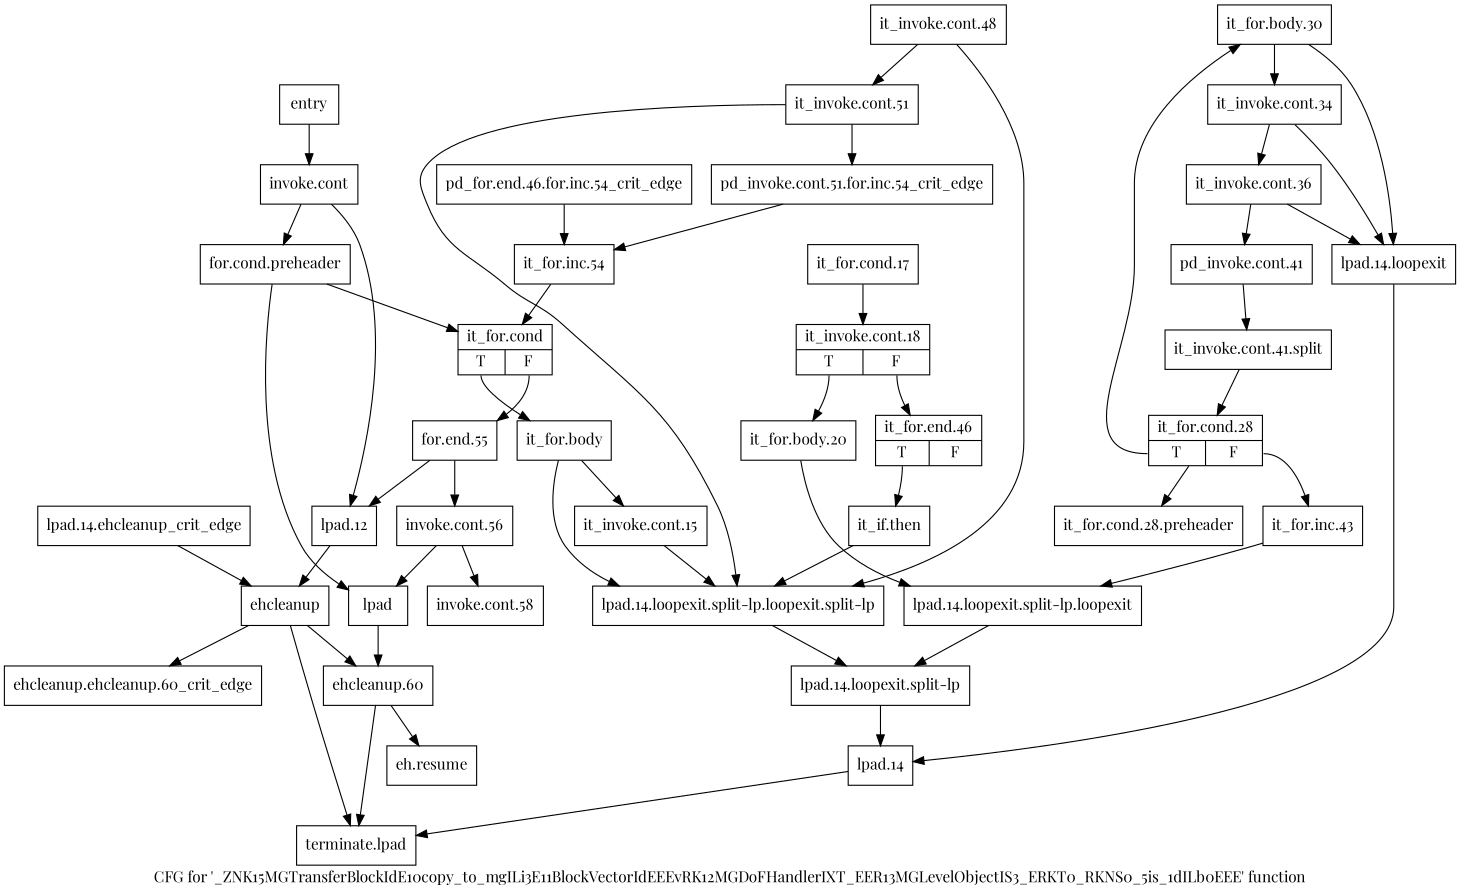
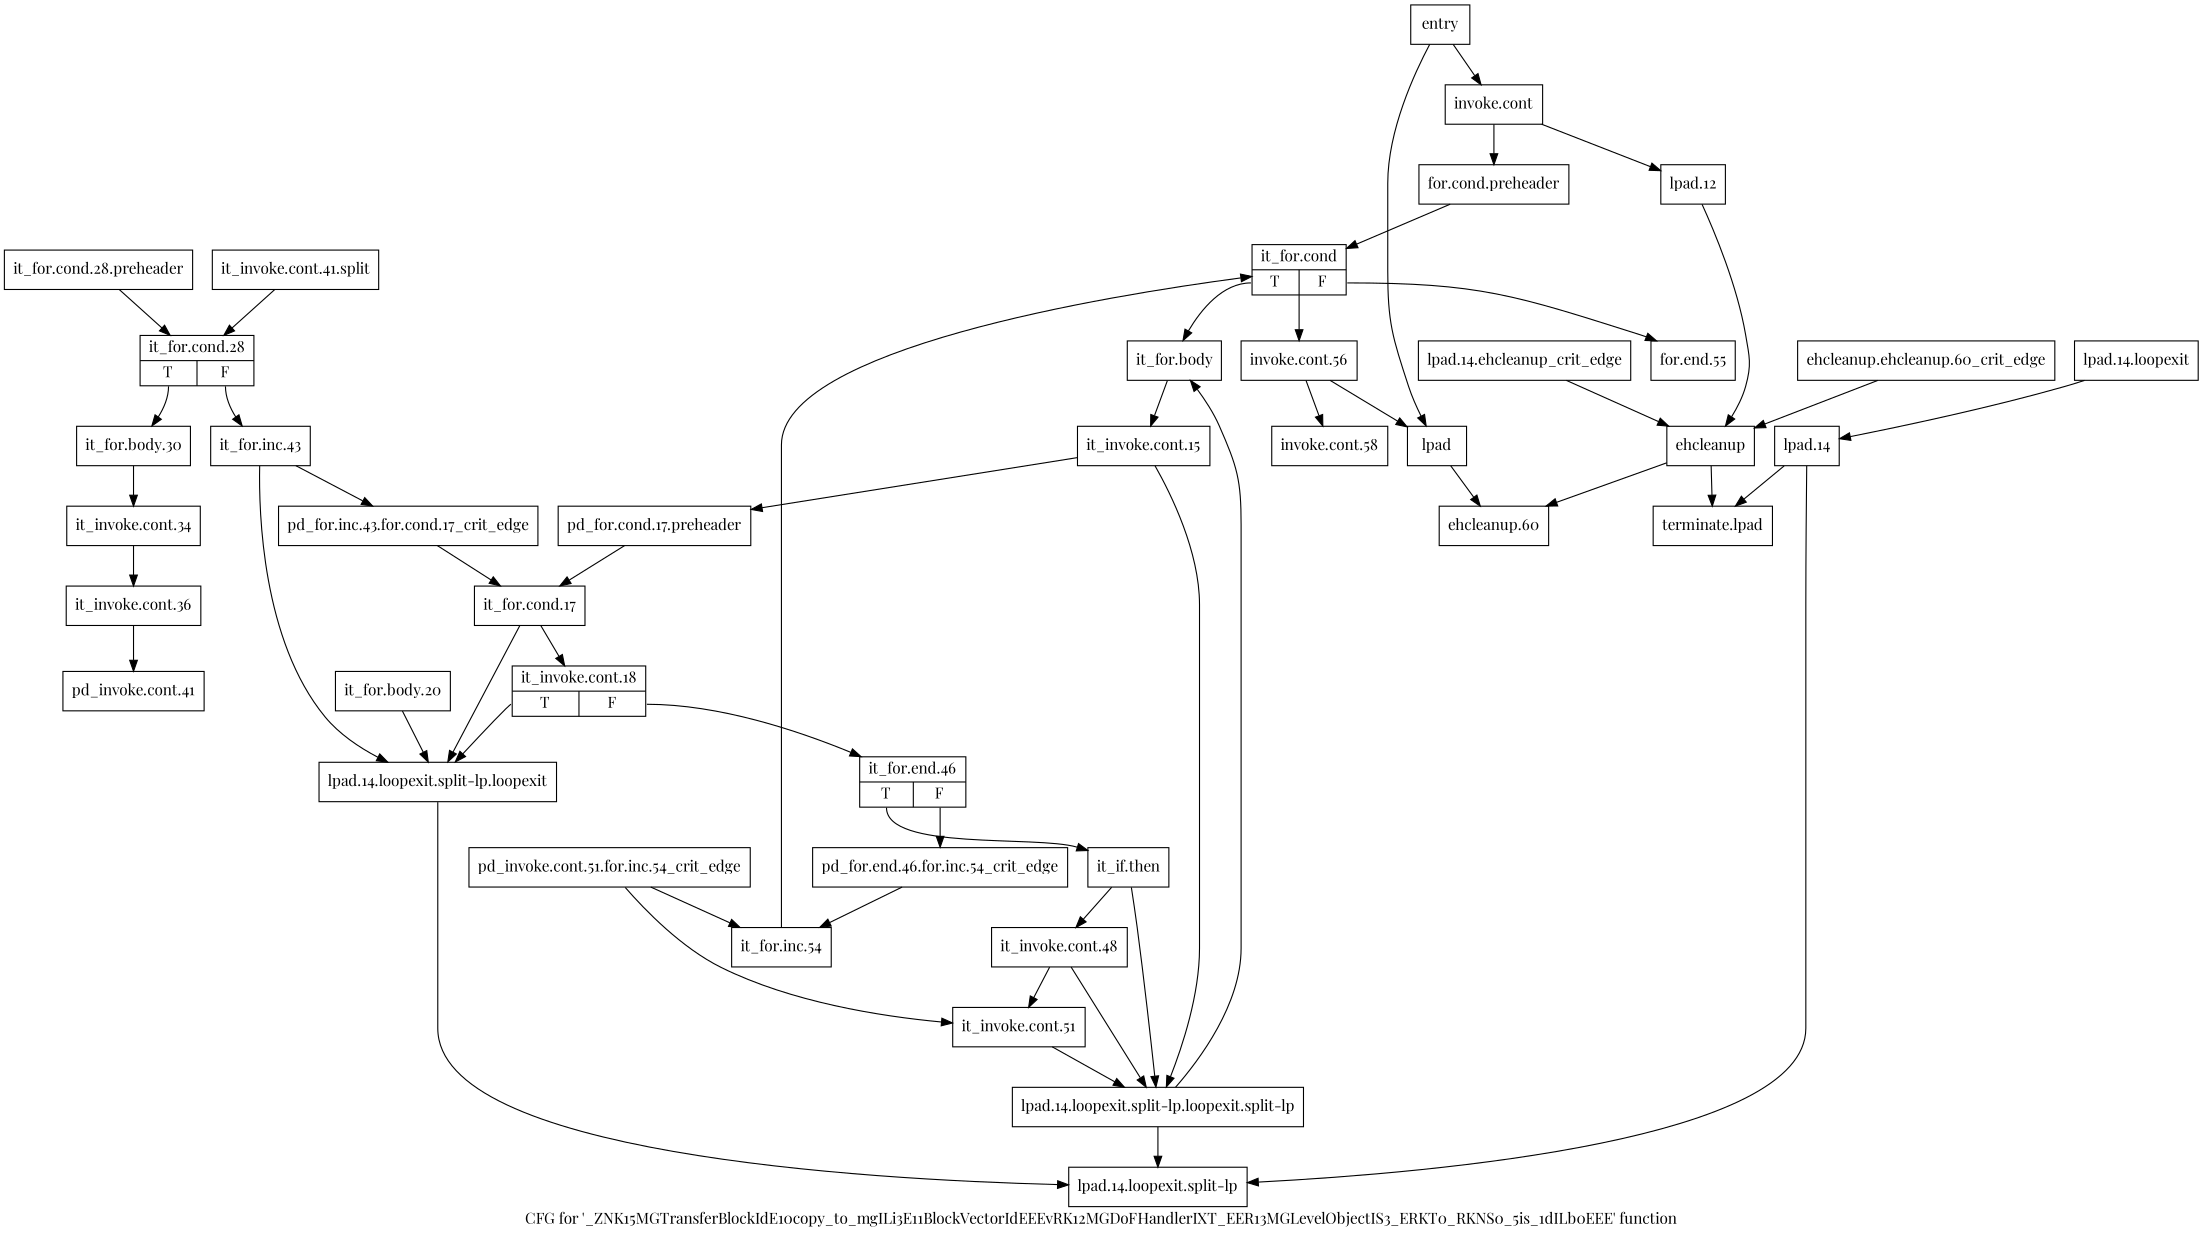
(1372, 128) -> none
(852, 139) -> (769, 987)
(1341, 177) -> none
(1319, 222) -> none
(1245, 302) -> none
(826, 394) -> (487, 729)
(270, 444) -> (1388, 219)
(455, 478) -> (1299, 312)
(404, 480) -> none
(1178, 481) -> (141, 309)
none -> (408, 526)
none -> (654, 526)
(558, 532) -> (1241, 742)
(214, 643) -> (1821, 402)
none -> (486, 689)
(880, 720) -> (1800, 1042)
(368, 760) -> none
(432, 766) -> none
none -> (940, 822)
none -> (1098, 903)
